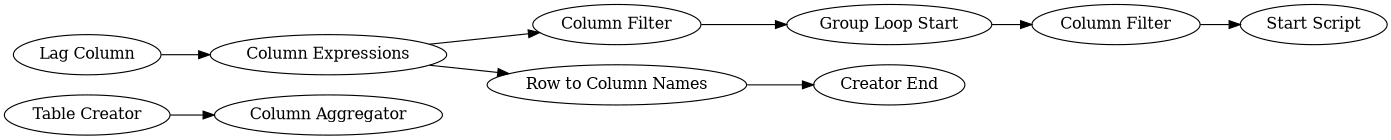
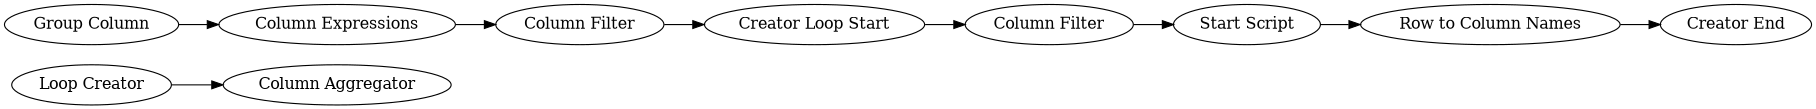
(889, 25) -> (815, 25)
(87, 55) -> (92, 25)
(464, 69) -> (1335, 25)
(87, 115) -> (92, 85)
